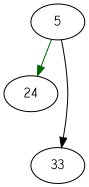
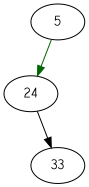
(68, 89) -> (42, 125)
